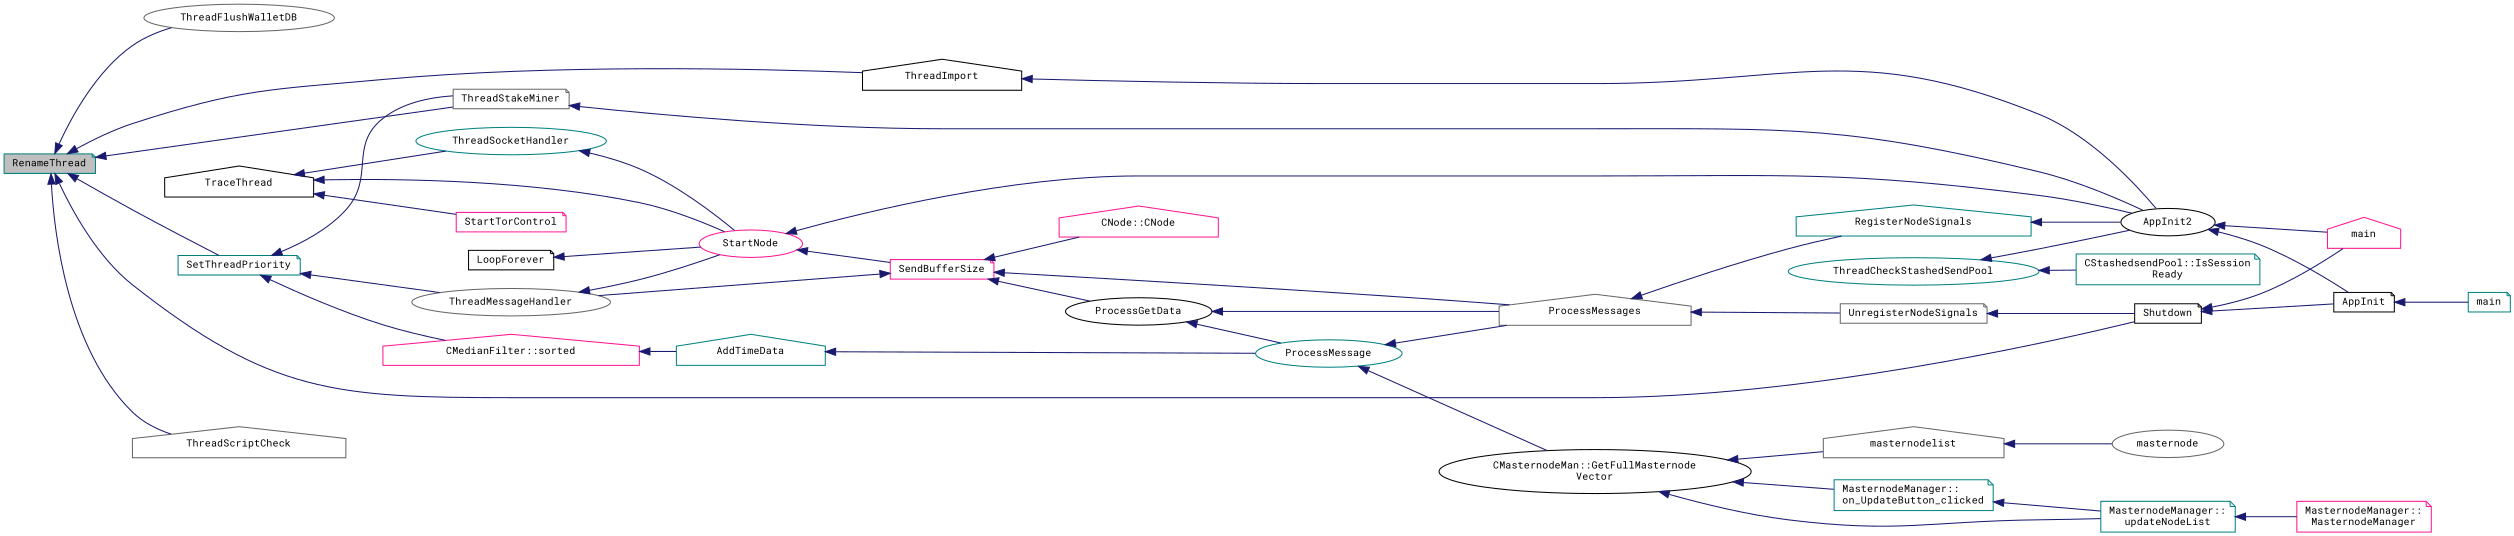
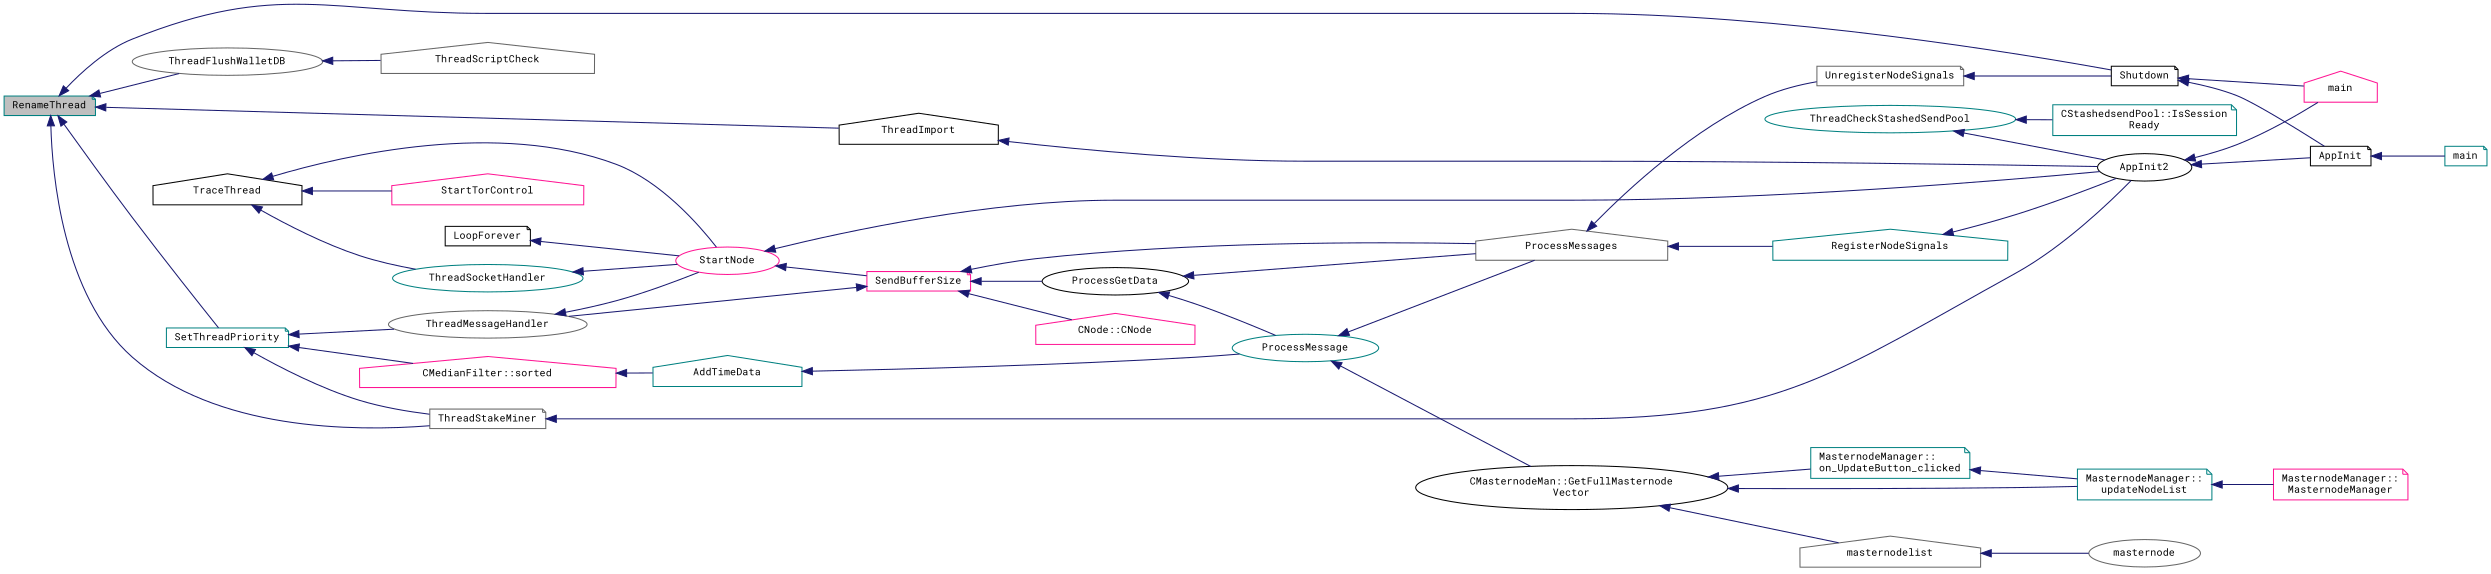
(511, 222) -> (488, 191)
(80, 327) -> (357, 61)
